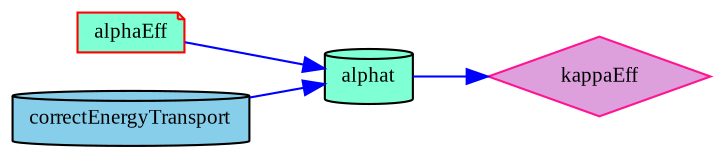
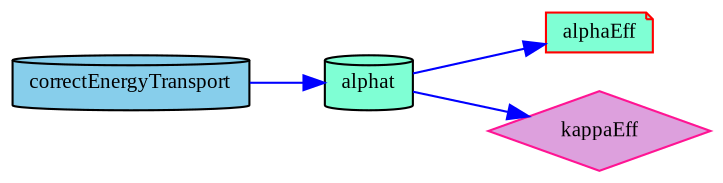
(244, 53) -> (469, 61)
